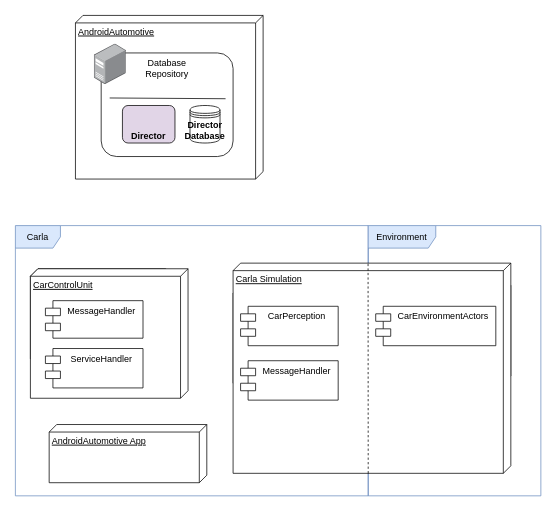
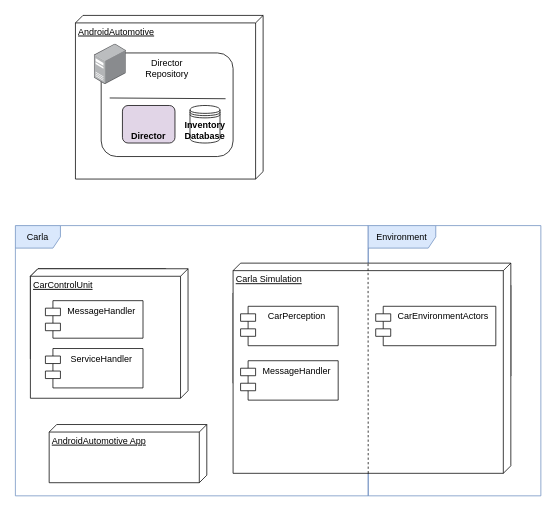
(167, 63) -> (167, 63)
(204, 125) -> (204, 125)
